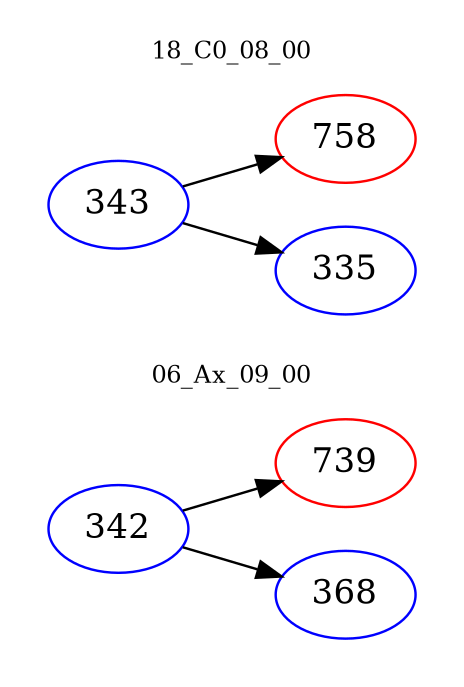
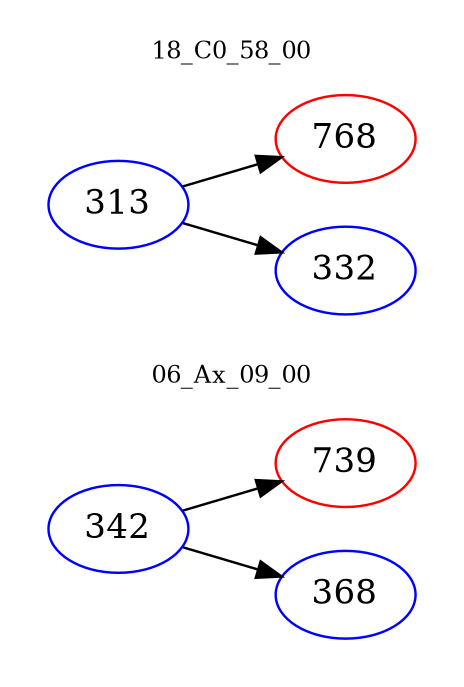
(232, 52) -> (232, 52)
(346, 139) -> (346, 139)
(118, 205) -> (118, 205)
(346, 271) -> (346, 271)
